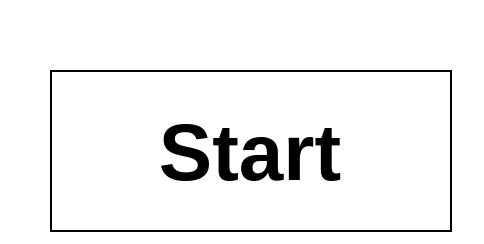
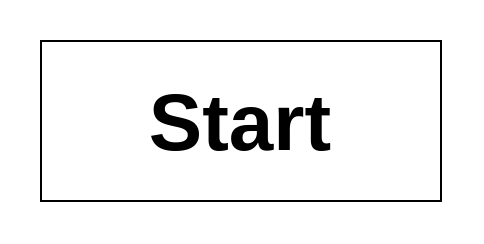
(251, 151) -> (241, 121)
